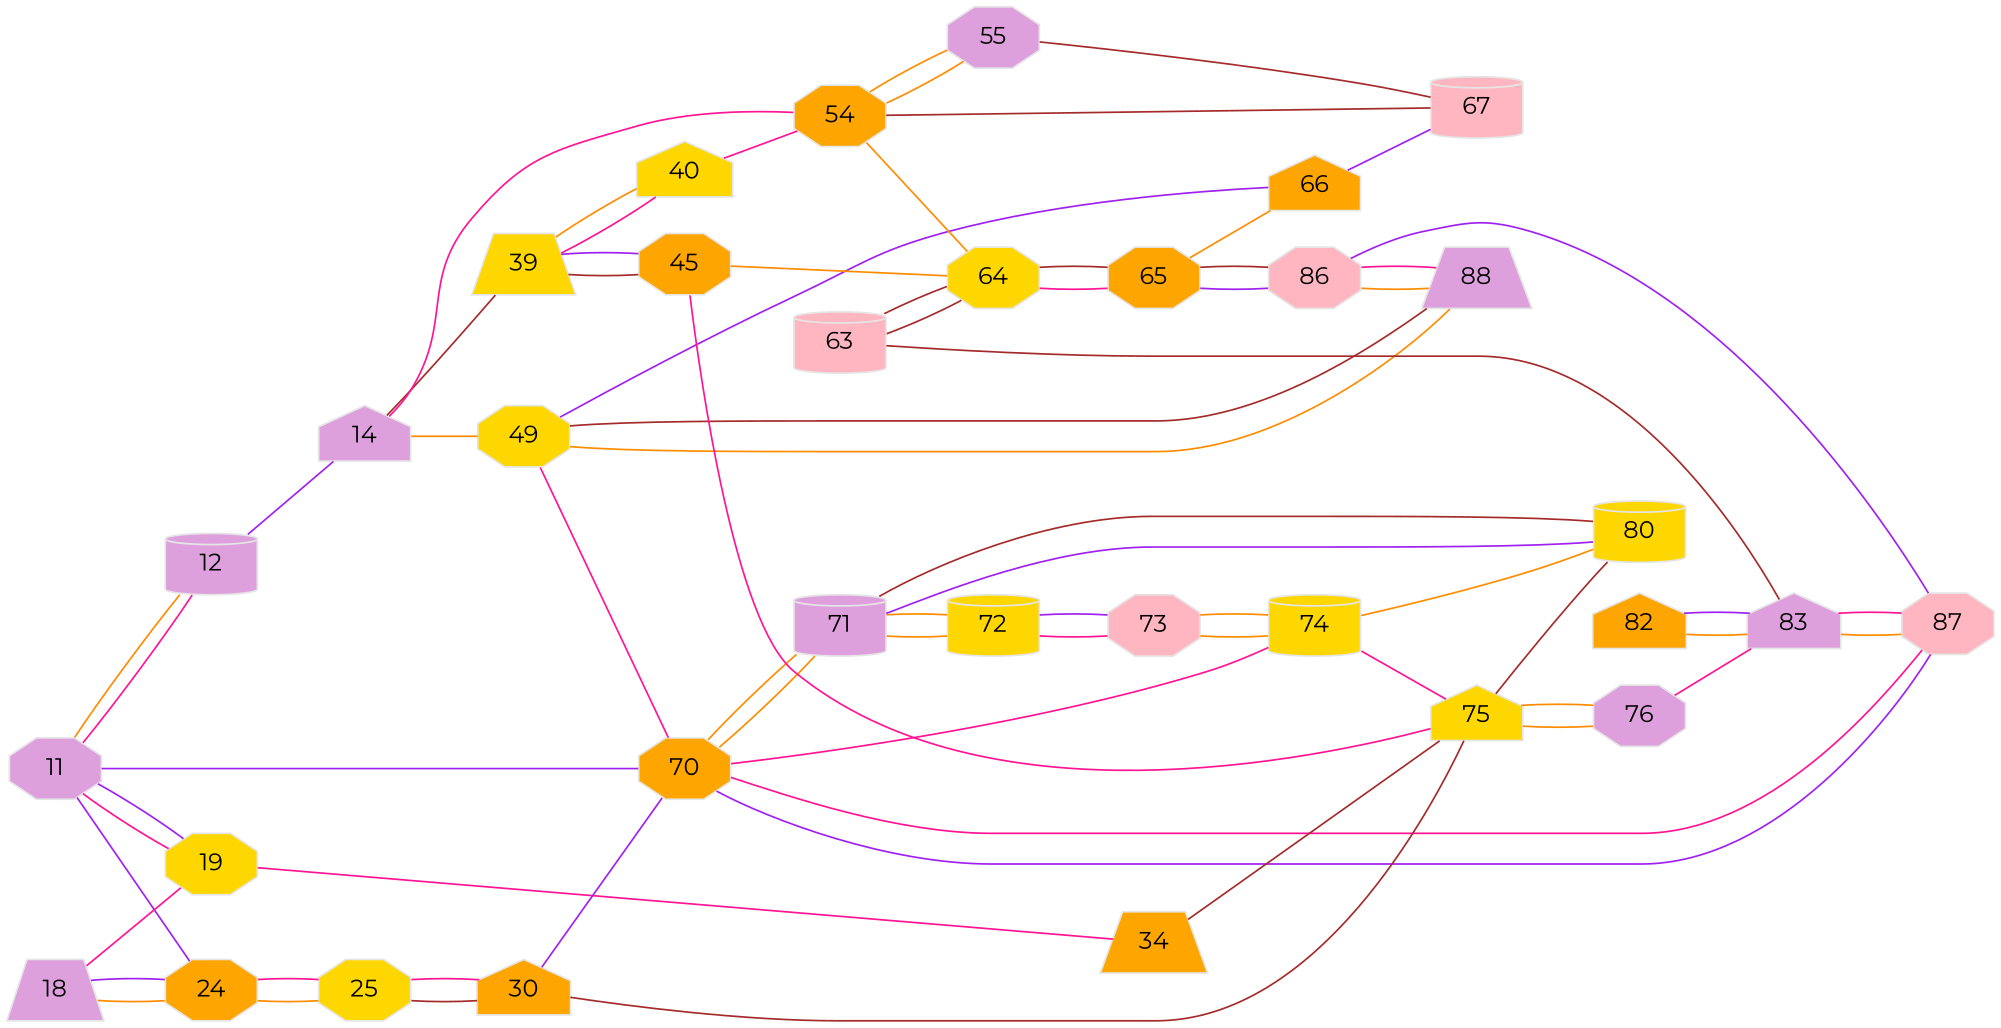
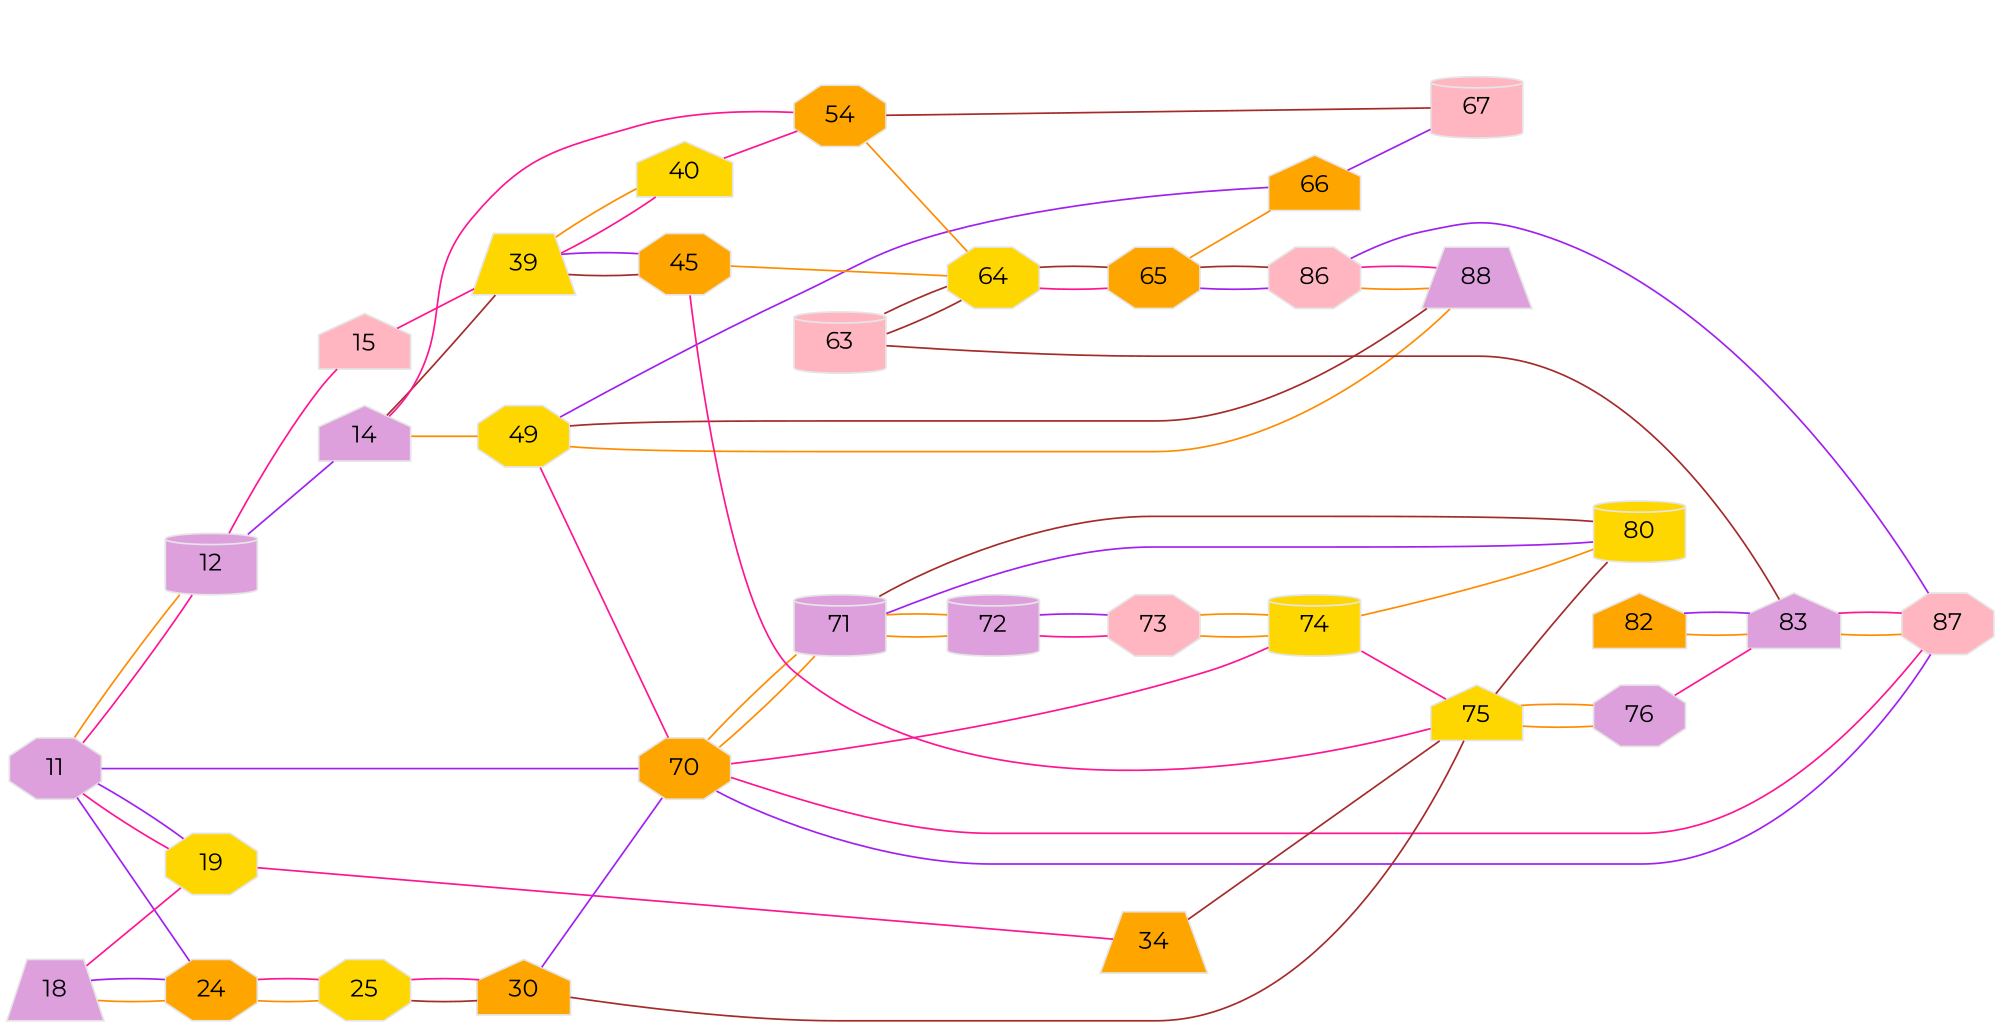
(993, 37) -> none
none -> (365, 344)
(993, 625) -> (993, 625)
